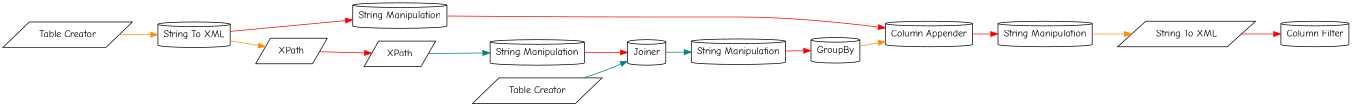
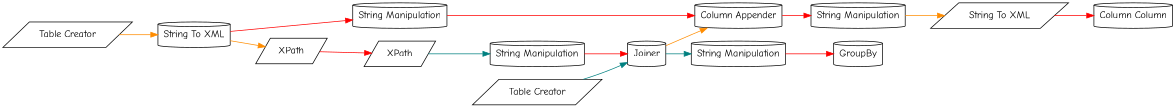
(1315, 34) -> (1133, 16)
(869, 44) -> (683, 38)
